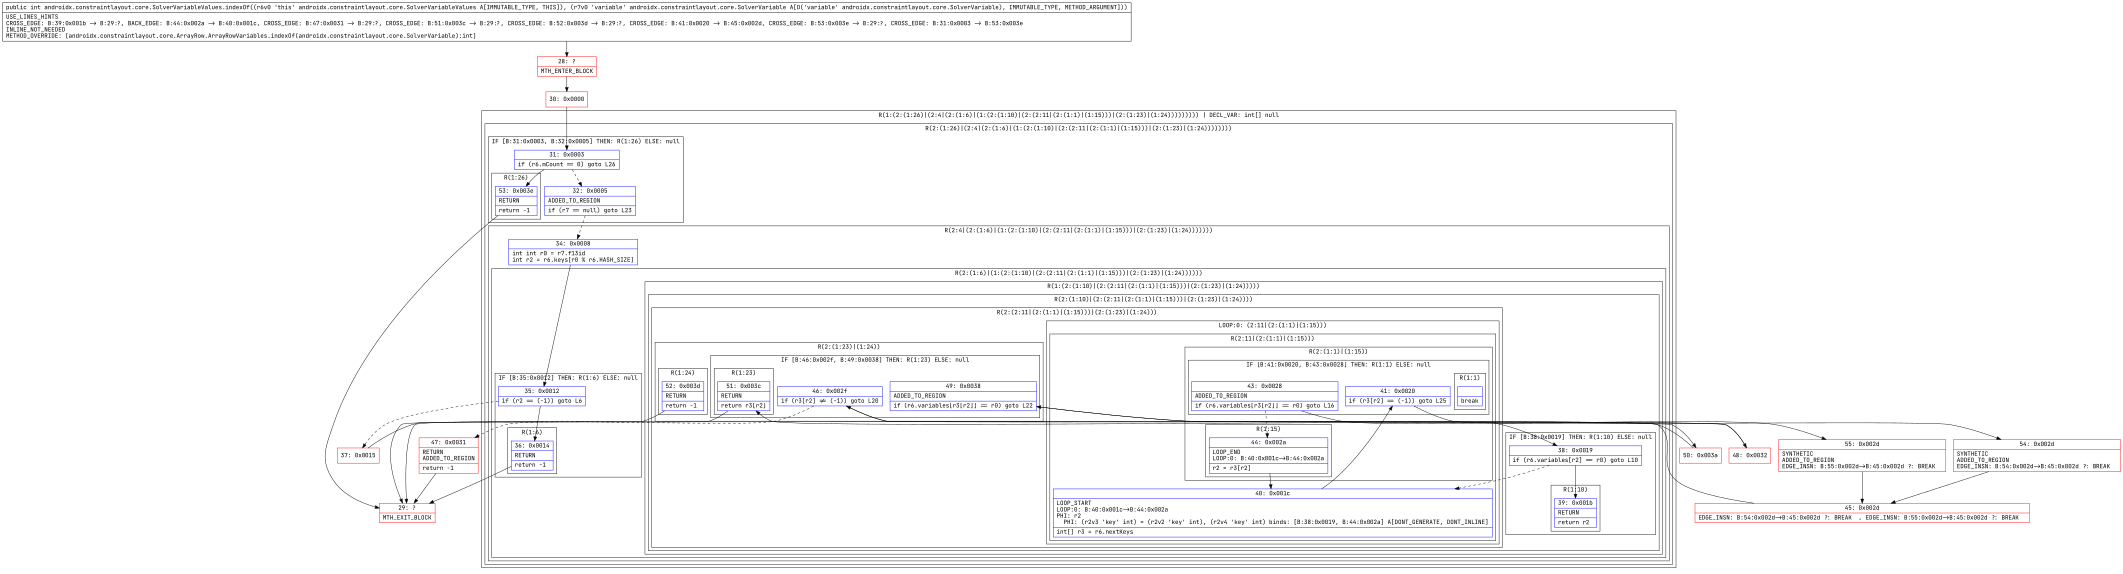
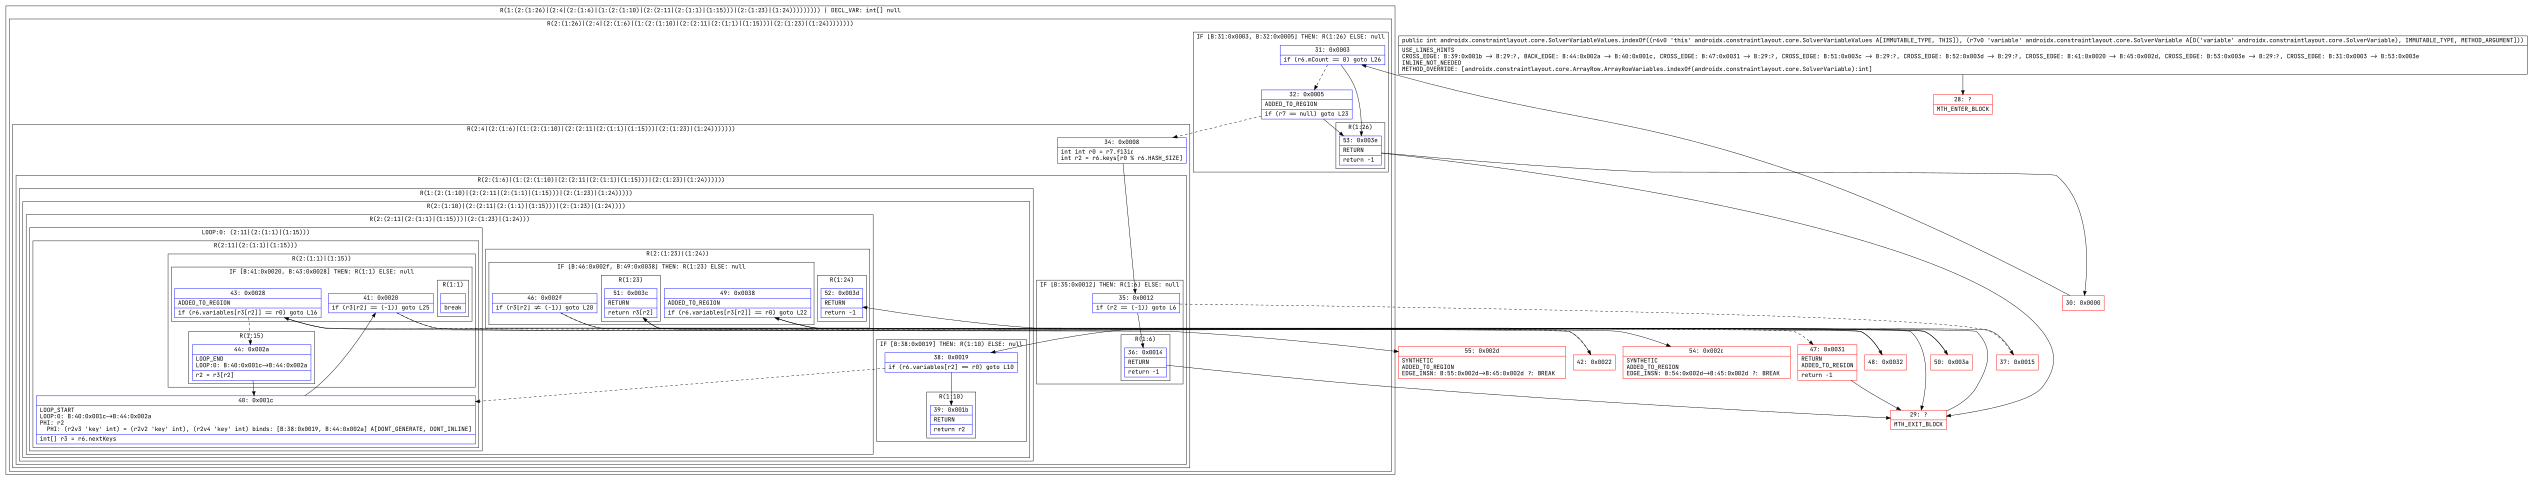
(567, 82) -> (1780, 172)
none -> (1332, 126)
none -> (1594, 362)
(495, 422) -> (1471, 328)
(1862, 513) -> none
